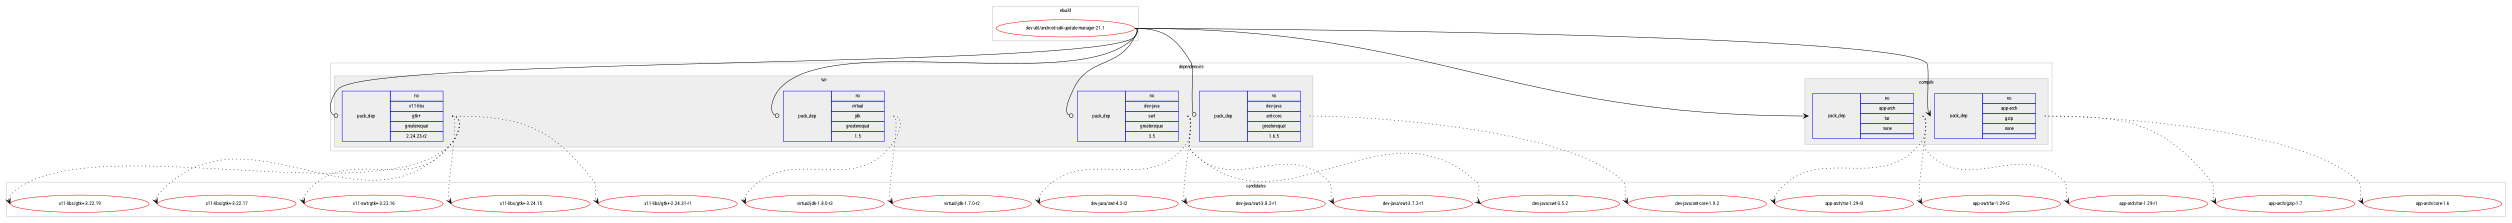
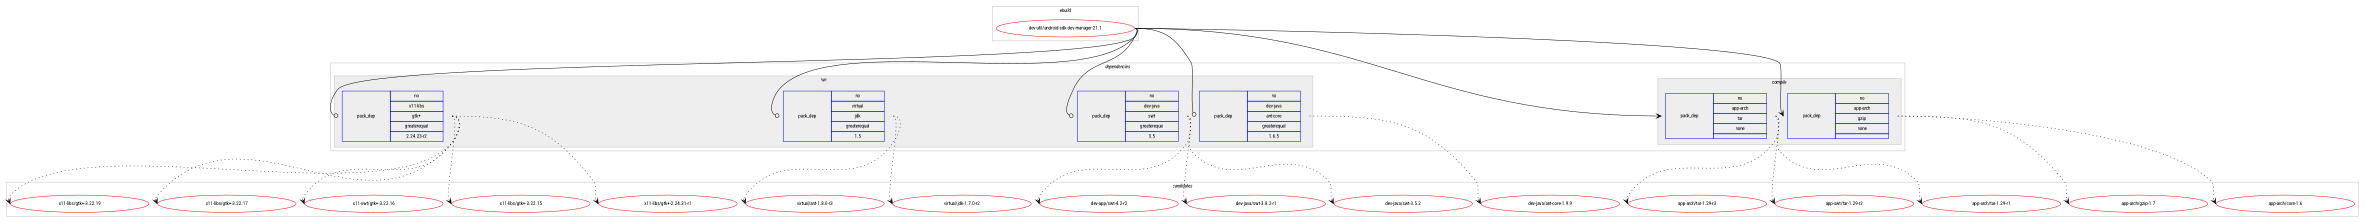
(1065, 28) -> (1065, 28)
(521, 204) -> (521, 204)
(815, 204) -> (815, 204)
(1109, 204) -> (1109, 204)
(1403, 204) -> none
(1697, 204) -> (1550, 204)
